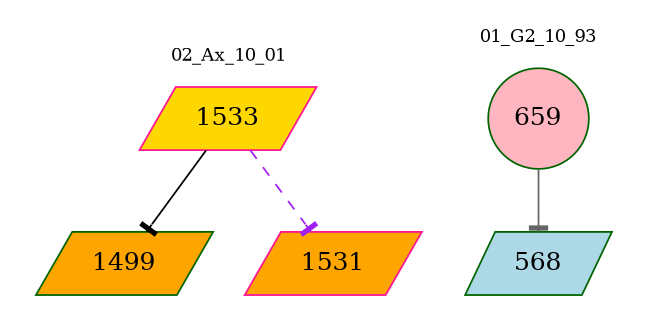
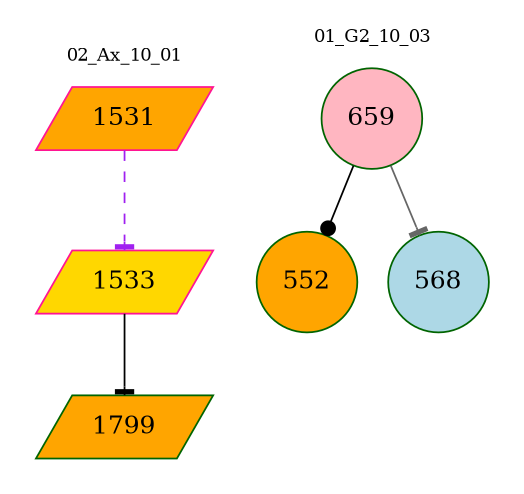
(539, 38) -> (373, 38)
(278, 187) -> (125, 196)
(125, 263) -> (125, 427)
(539, 263) -> (439, 282)
none -> (307, 282)
